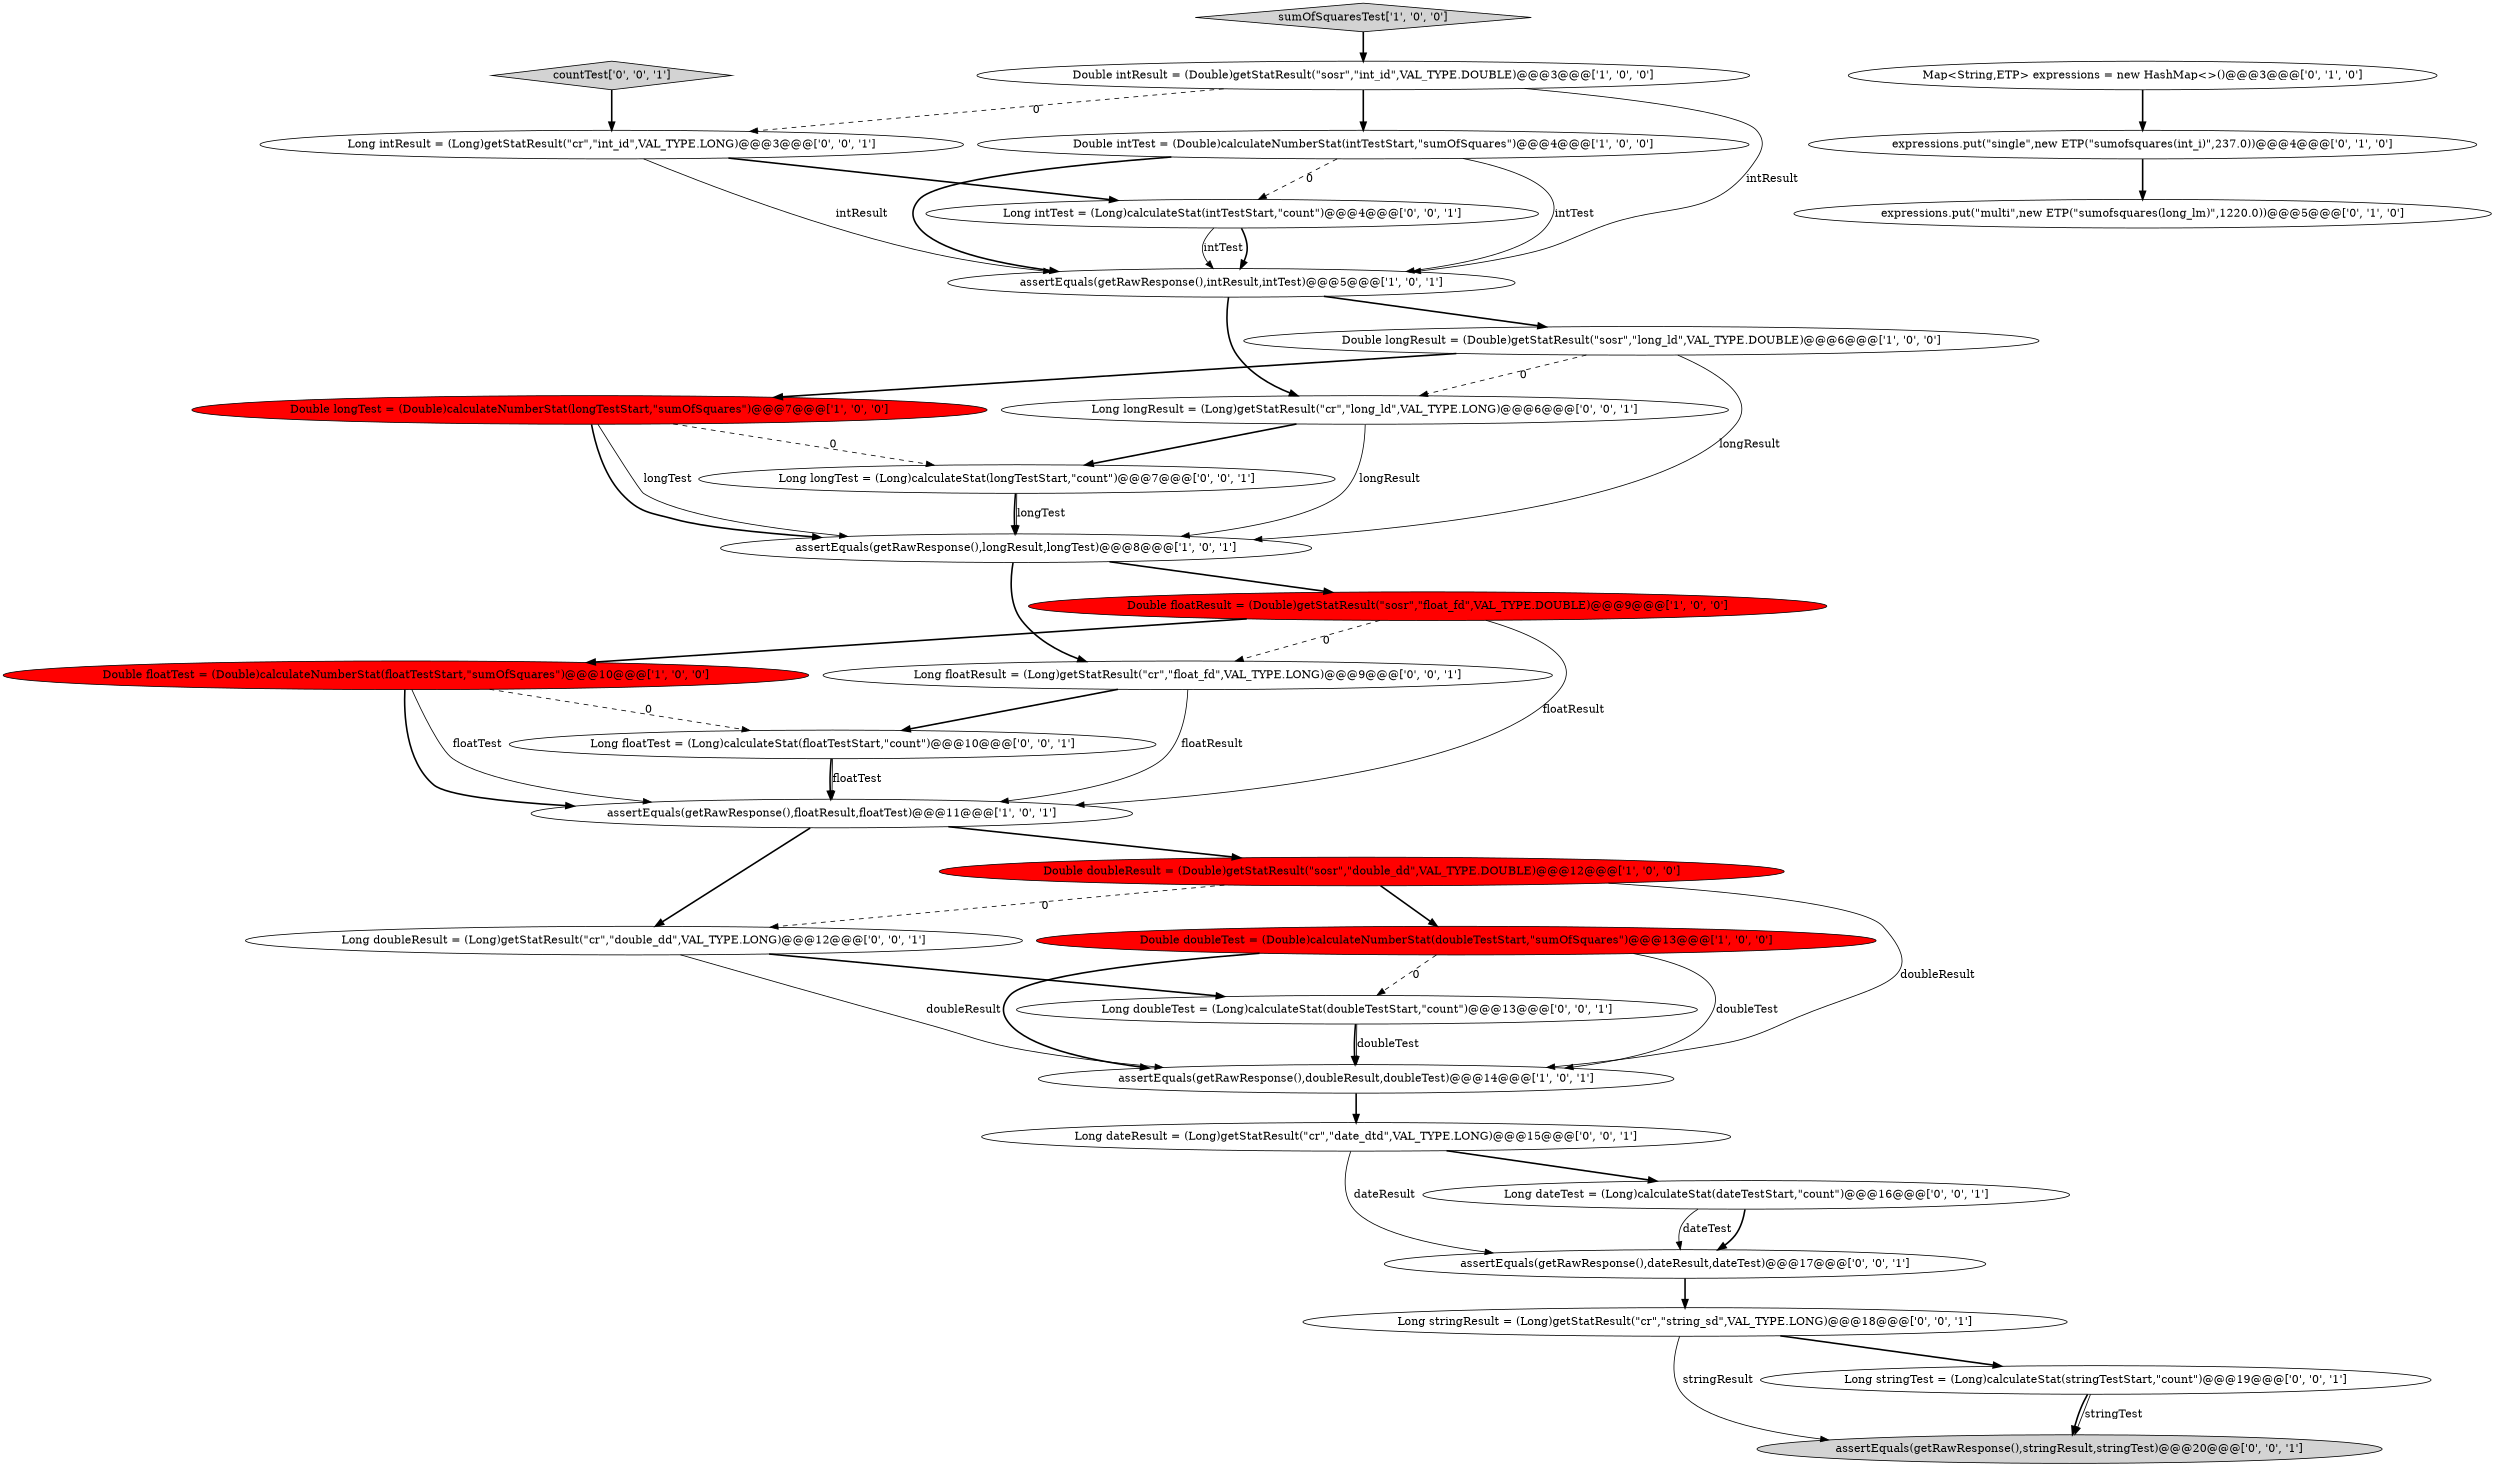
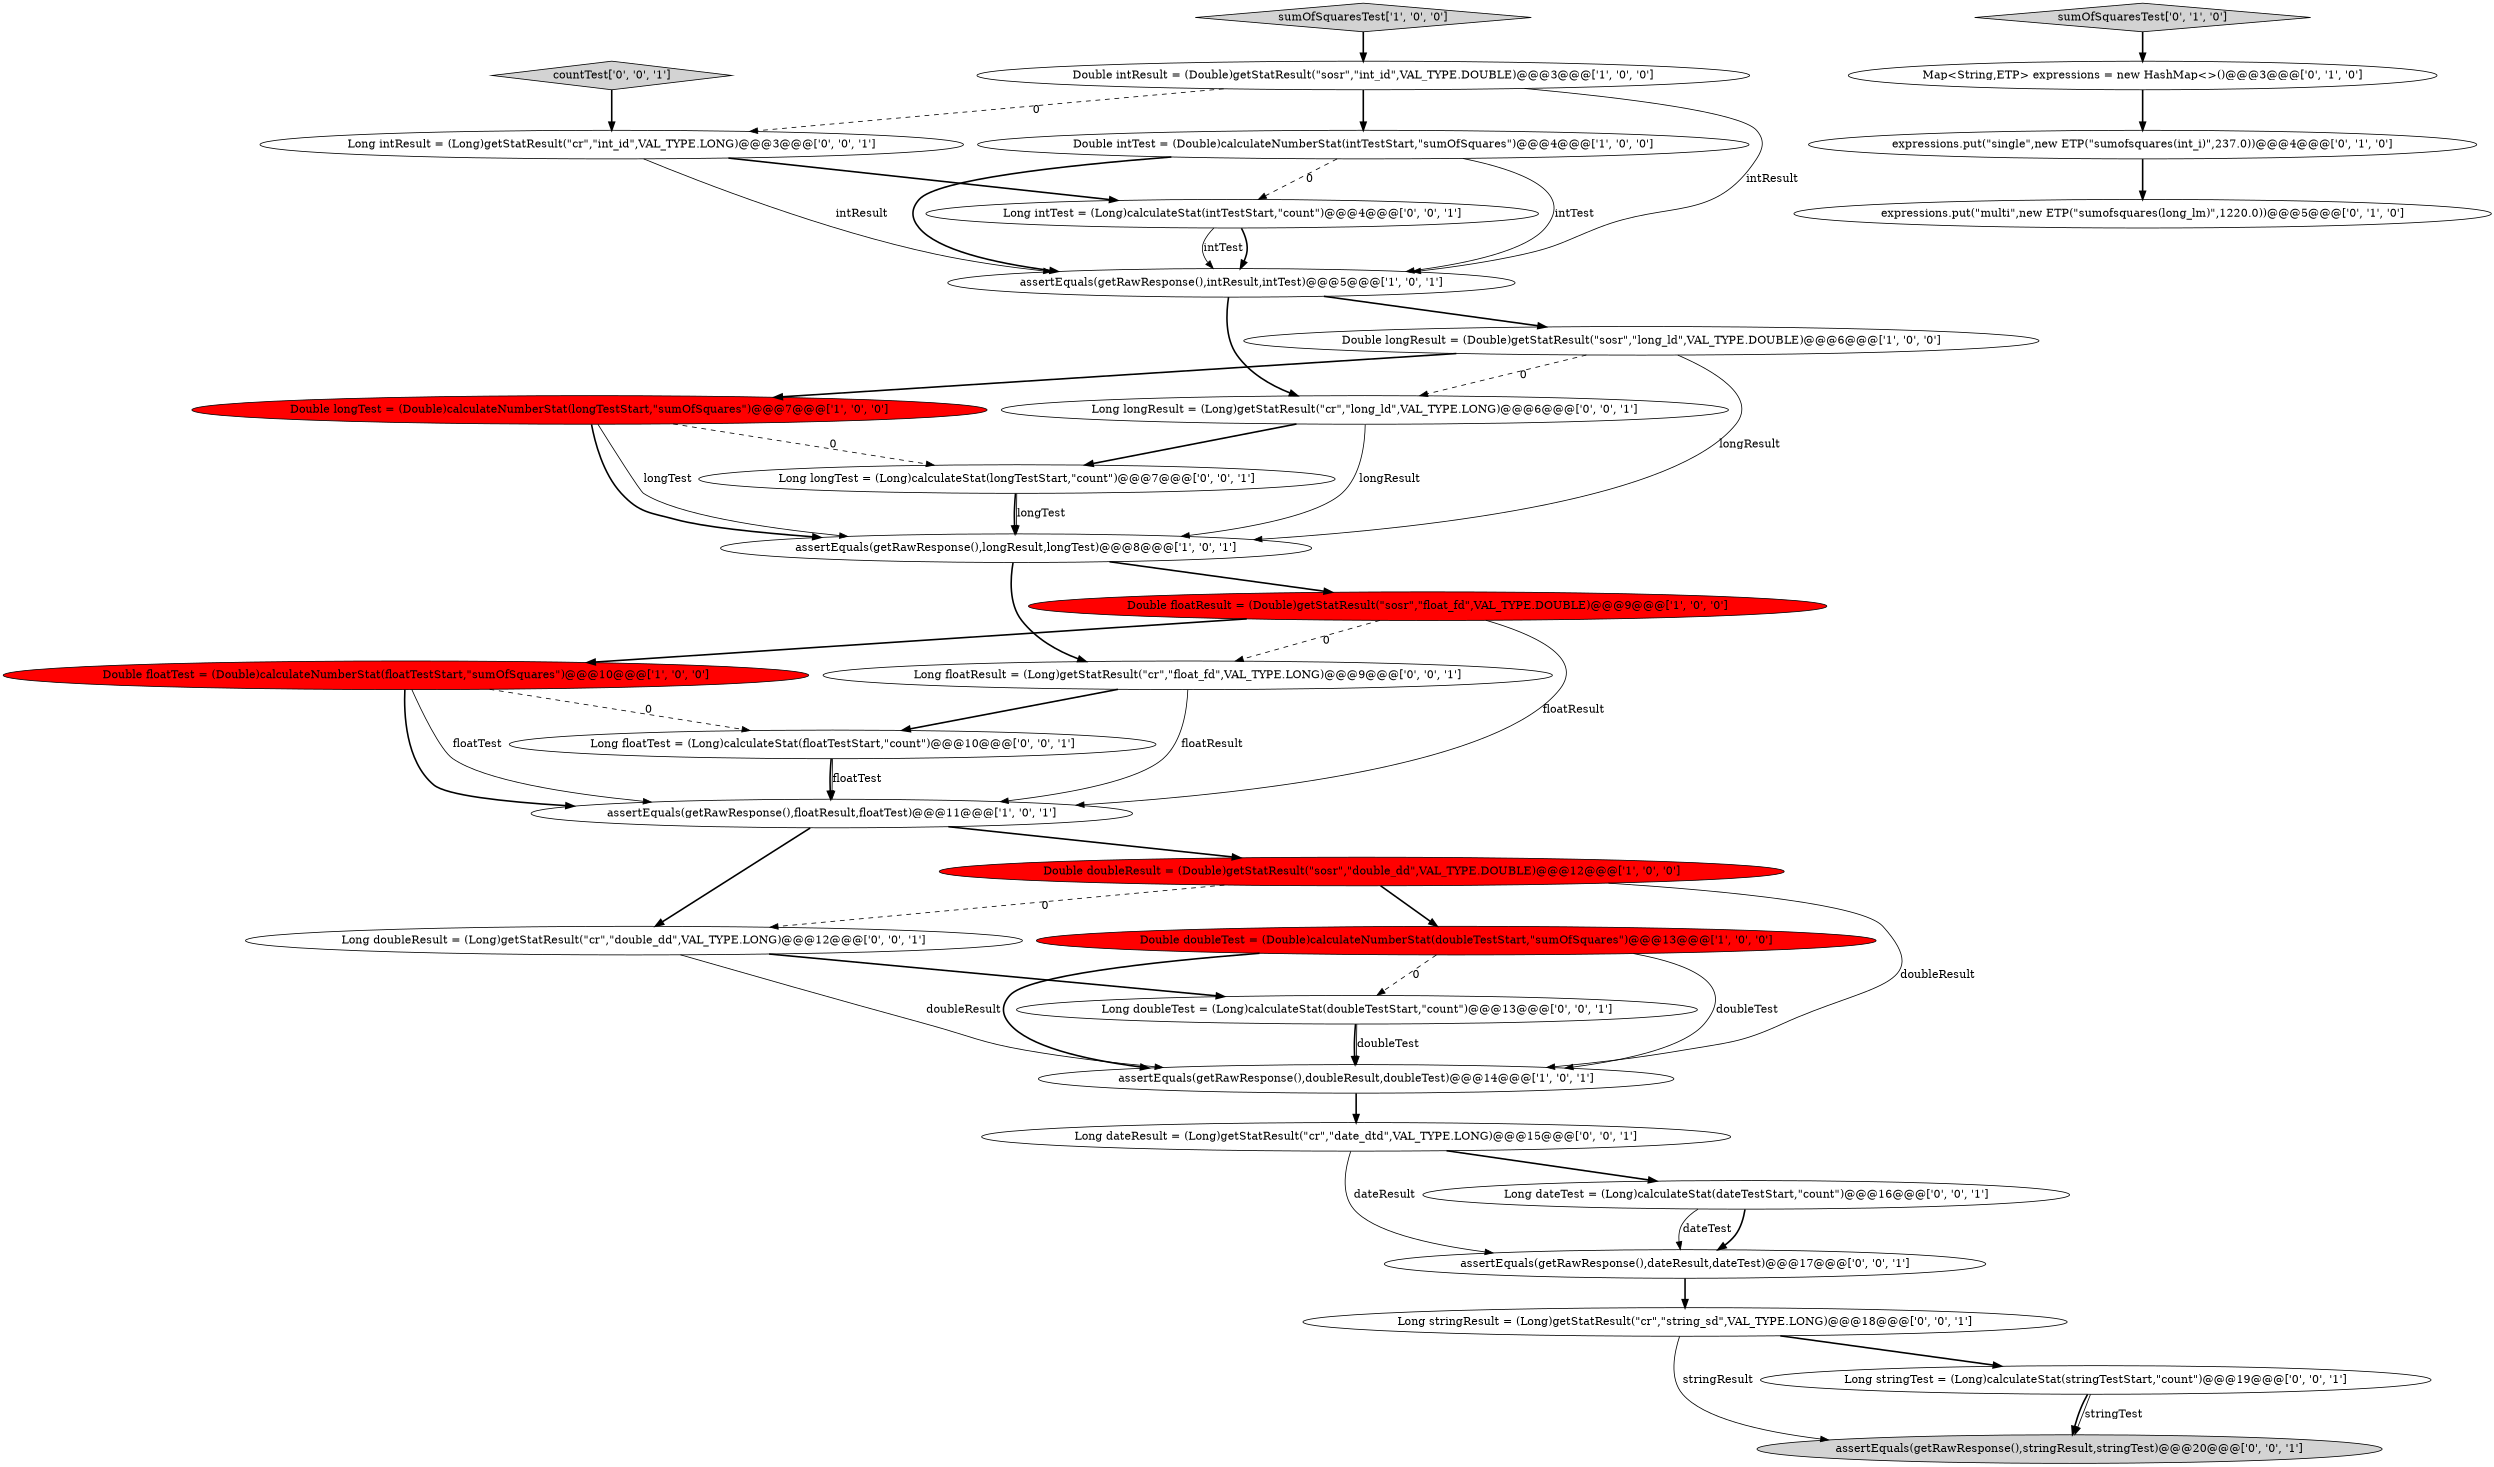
none -> (2143, 17)
